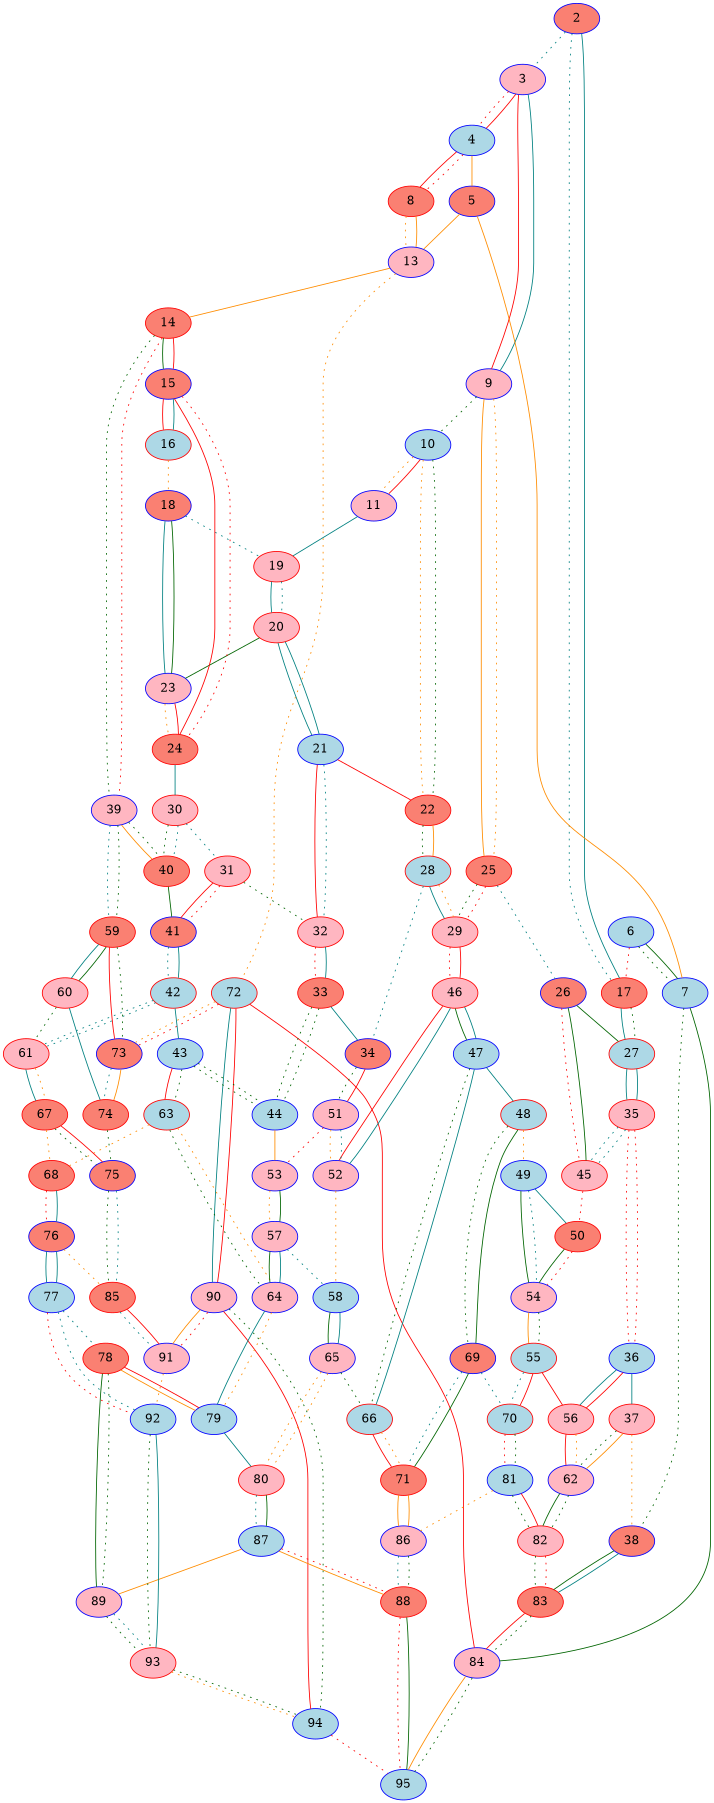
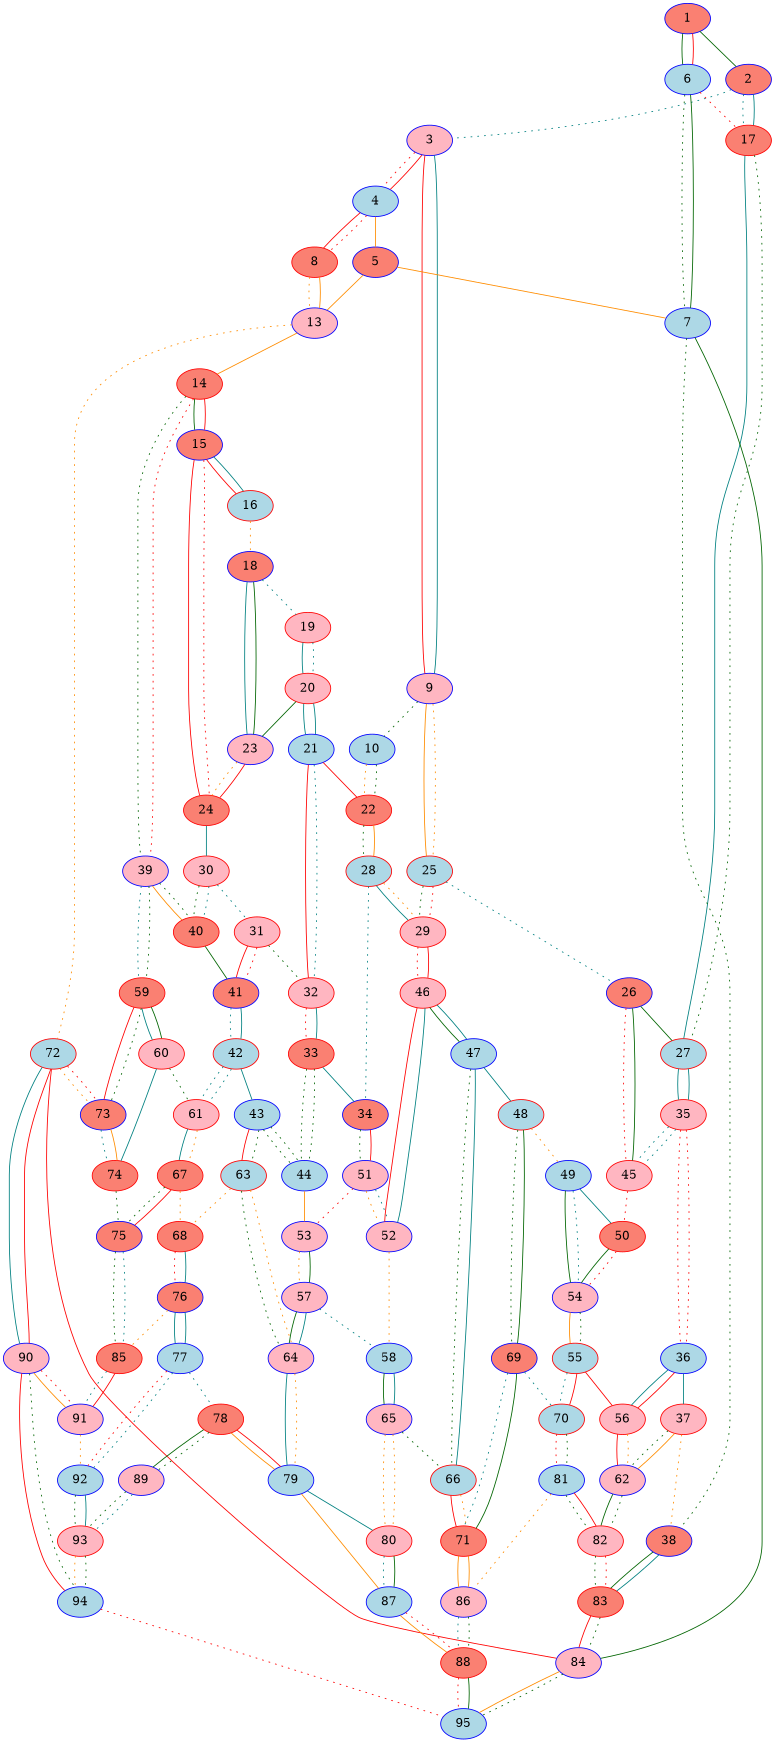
none -> (688, 19)
(374, 506) -> none
(489, 871) -> (430, 871)
(180, 1572) -> (340, 1541)
